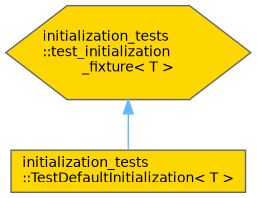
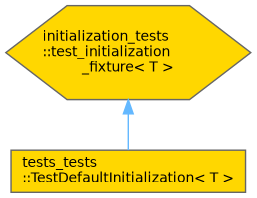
(128, 171) -> (128, 171)
